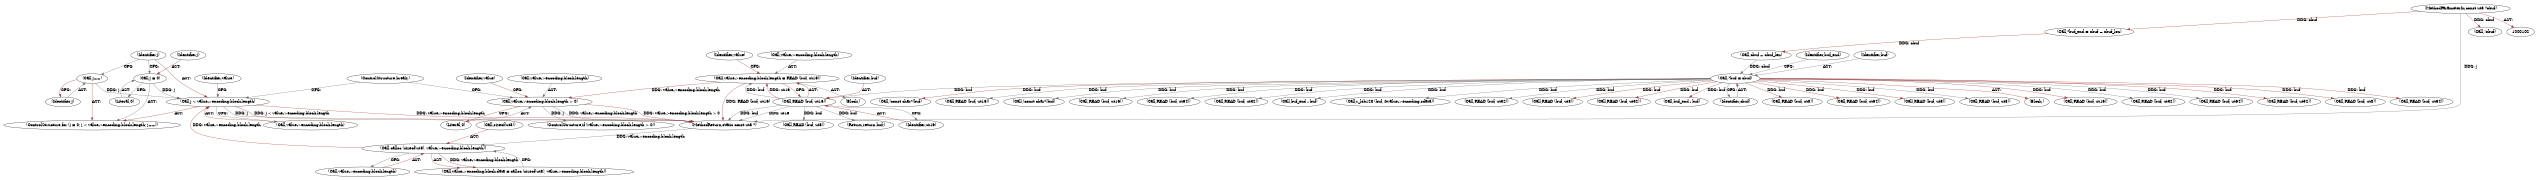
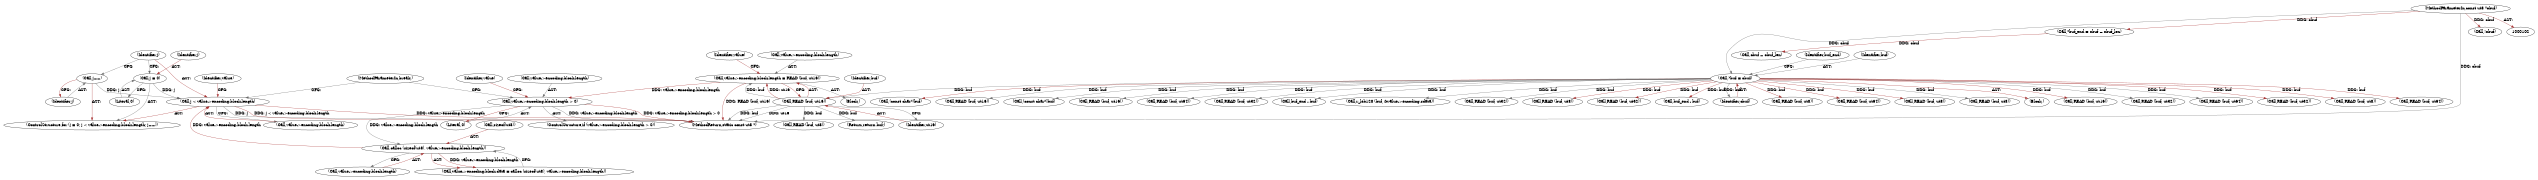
(1749, 66) -> (2058, 26)
(2471, 67) -> (2471, 67)
(385, 79) -> (385, 79)
(1732, 90) -> (1732, 90)
(558, 114) -> (558, 114)
(588, 137) -> (424, 114)
